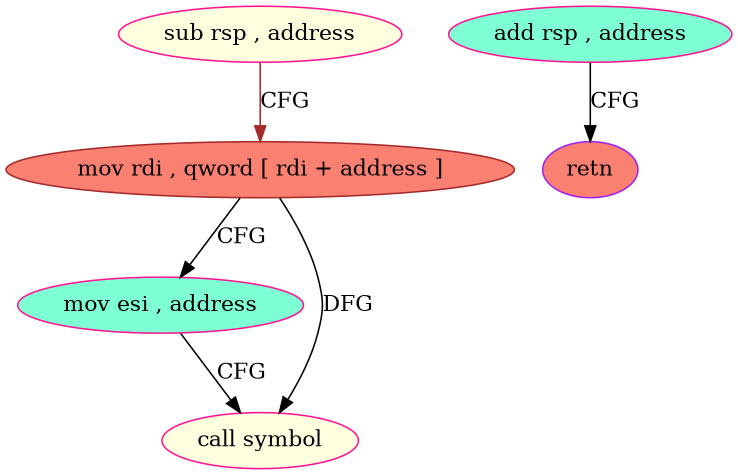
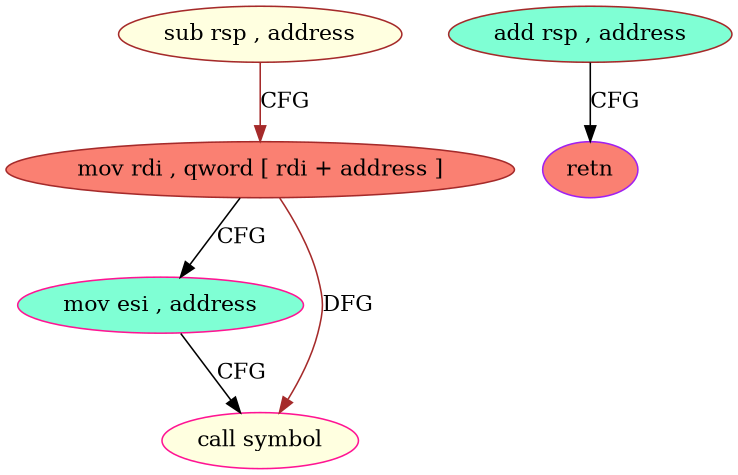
(260, 34) -> (260, 34)
(590, 34) -> (590, 34)
(322, 297) -> (322, 297)
